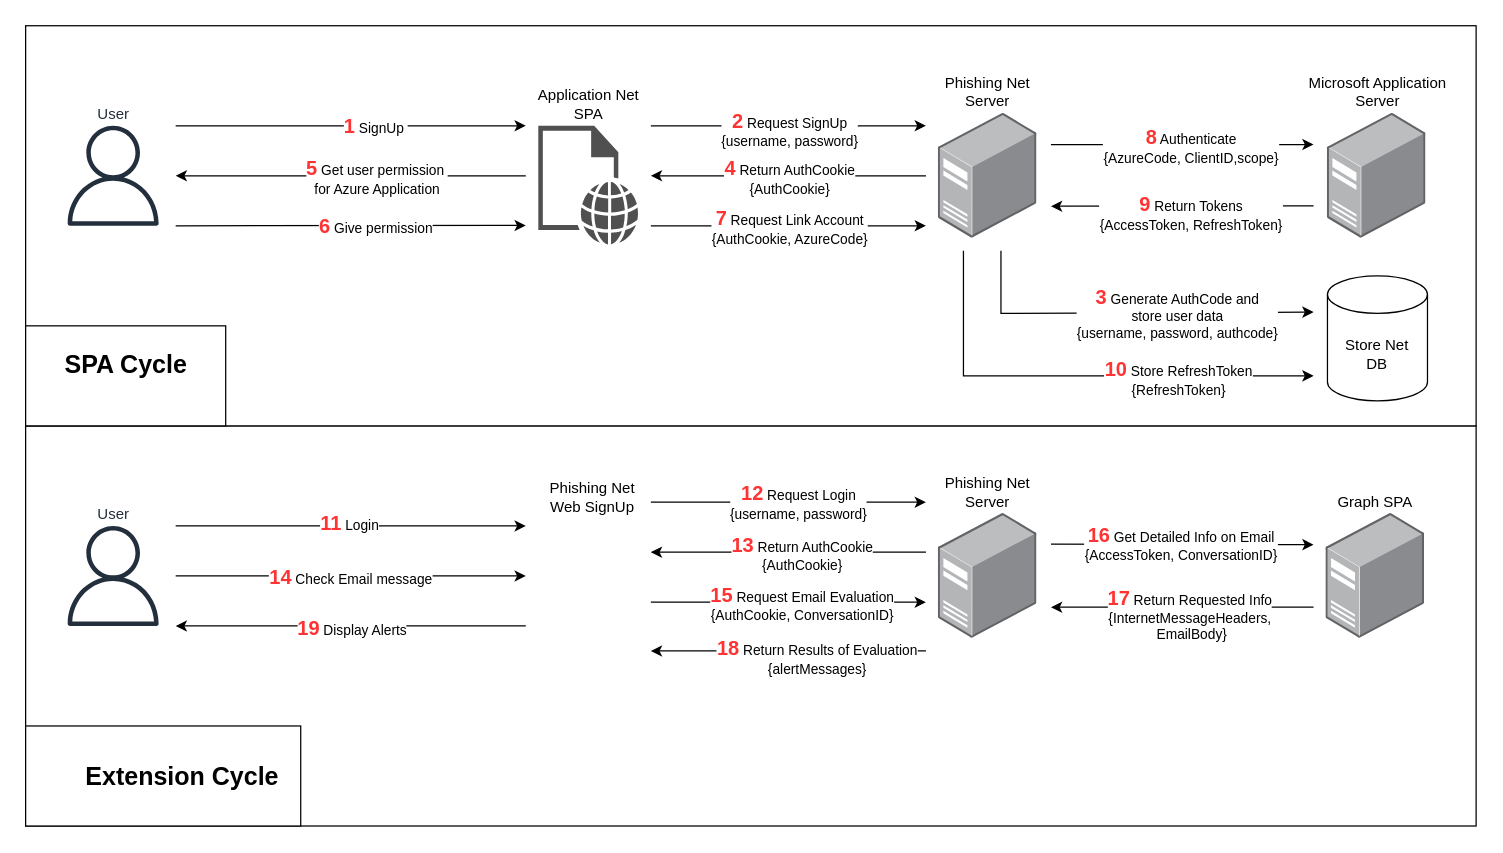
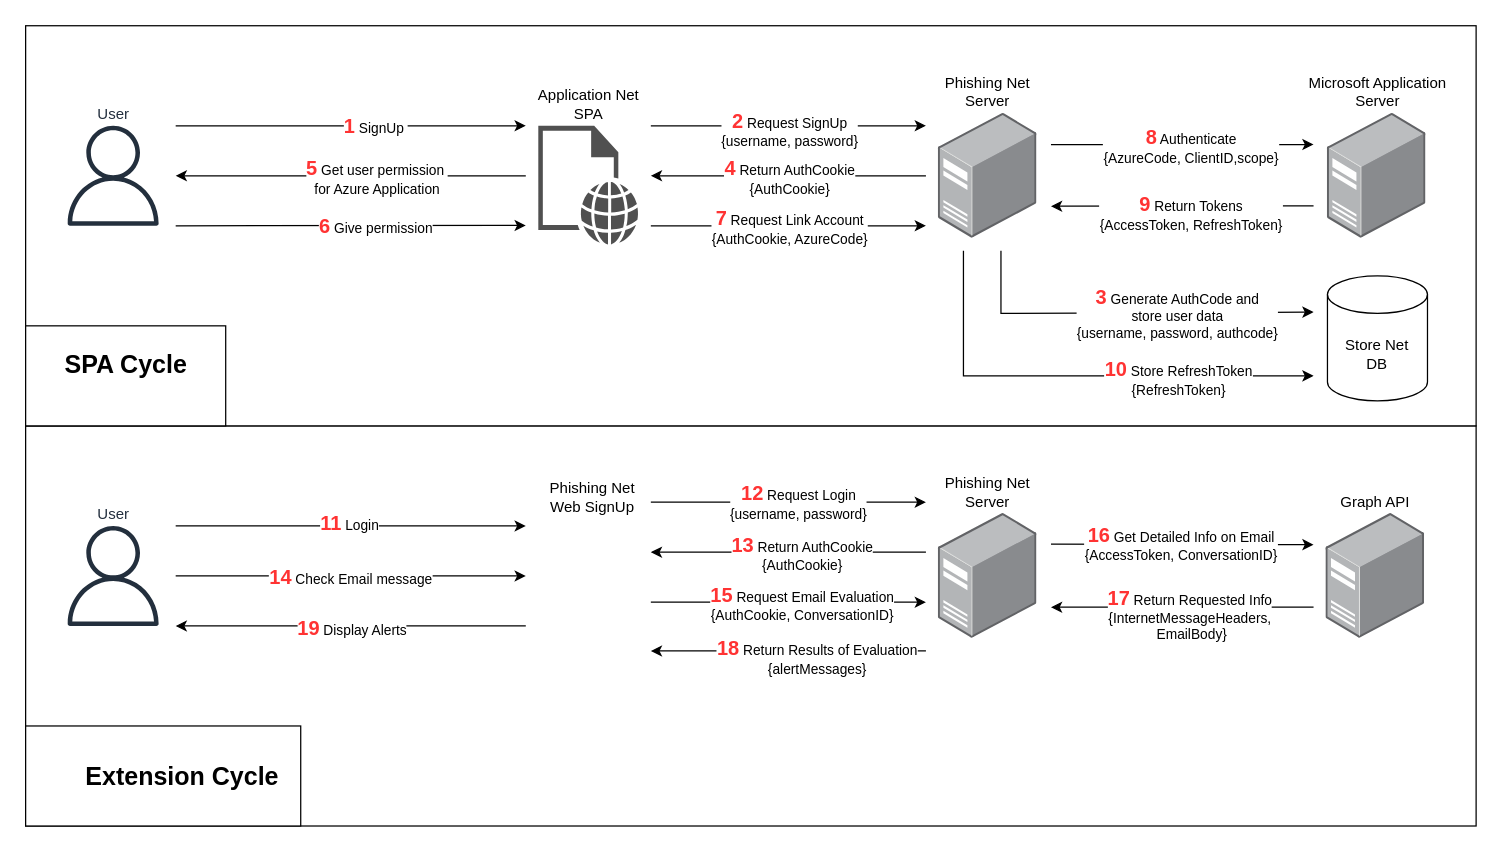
(1375, 500) -> (1375, 500)
